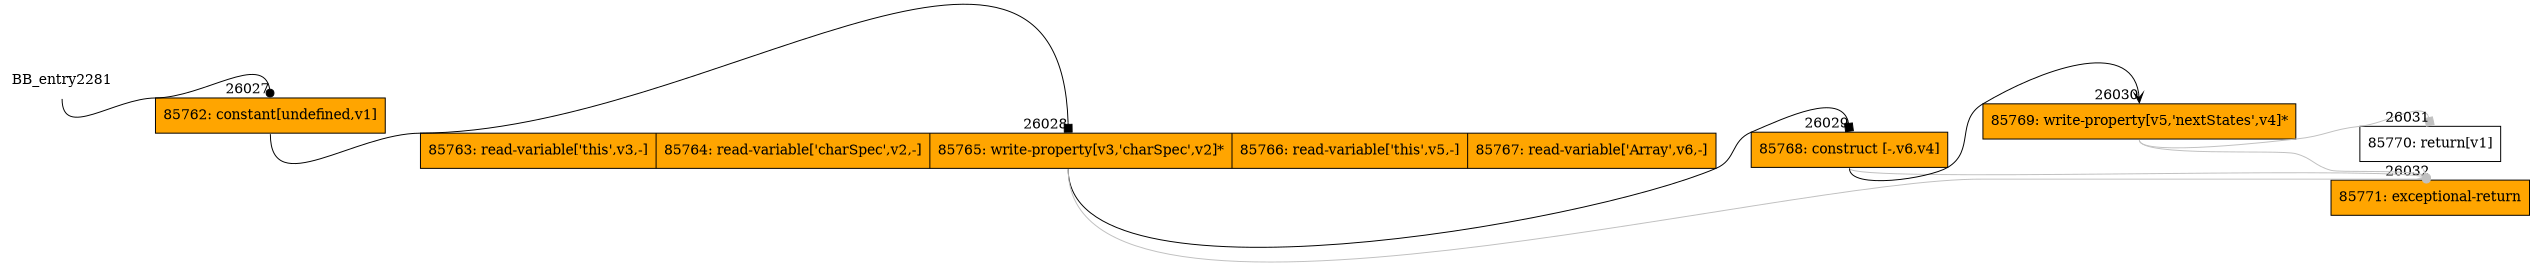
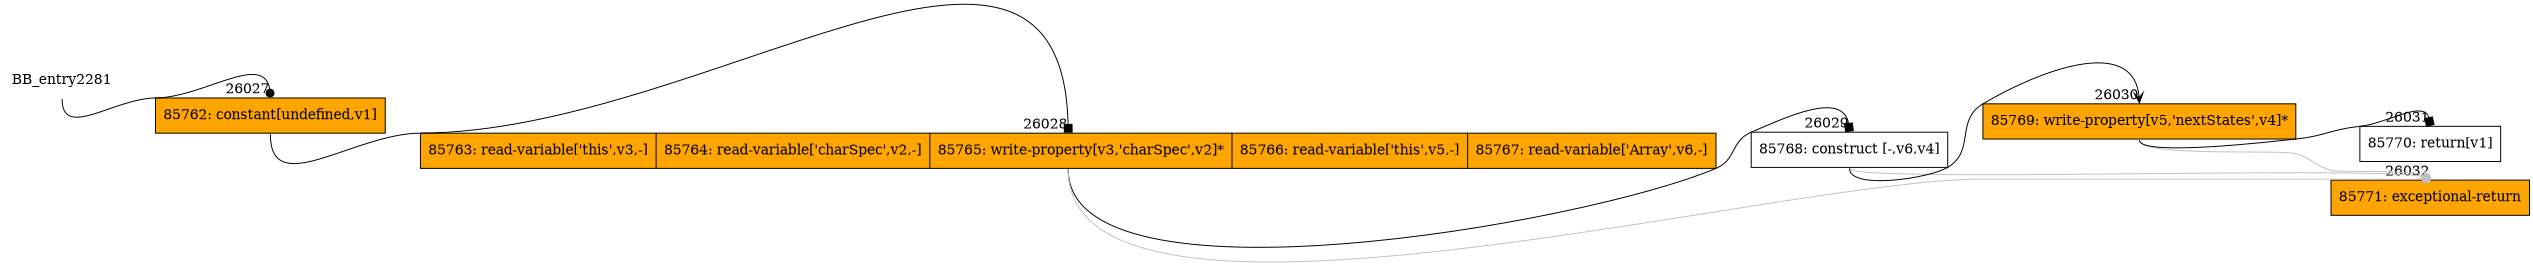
(2285, 140) -> (2285, 140)
(1849, 150) -> (1849, 150)
